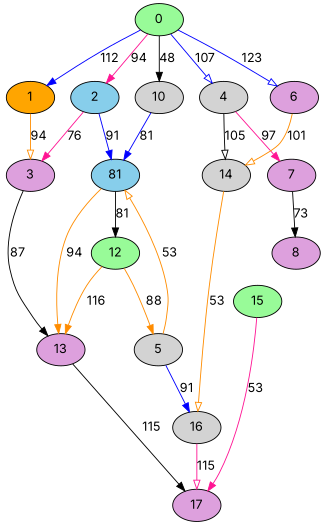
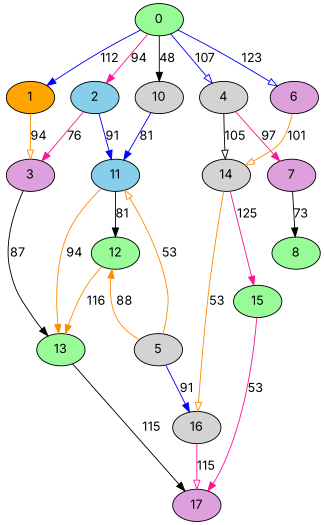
(115, 175) -> (115, 175)
none -> (241, 234)
(296, 253) -> (296, 253)
(138, 296) -> (115, 314)
(61, 350) -> (61, 350)
